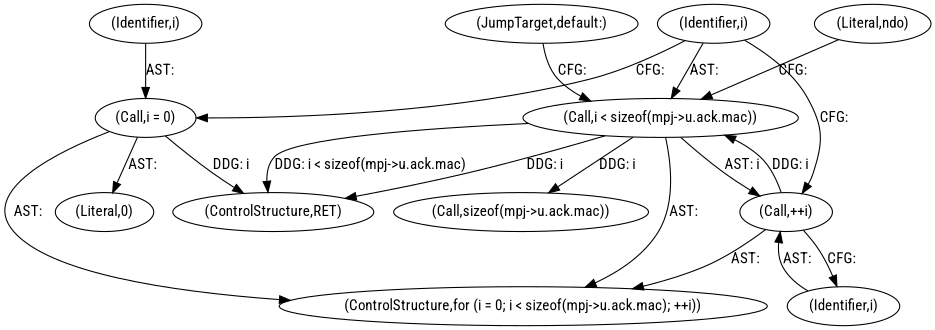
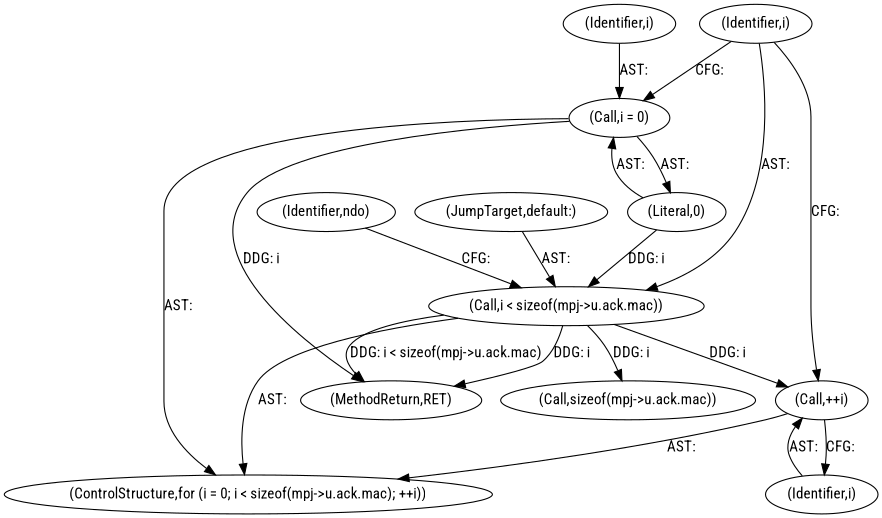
(873, 24) -> (326, 212)
(574, 71) -> (558, 259)
(764, 161) -> (627, 255)
(742, 165) -> (728, 353)
none -> (619, 178)
(273, 212) -> (391, 400)
